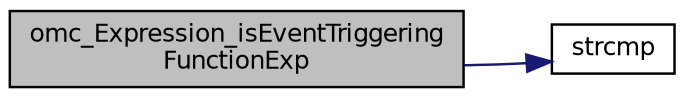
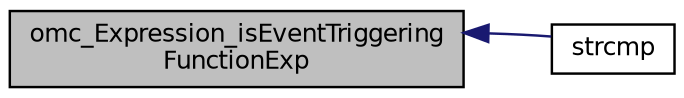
(495, 65) -> (520, 35)
